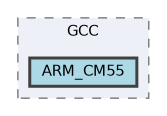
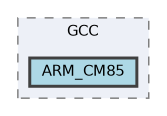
(83, 72) -> (83, 72)
